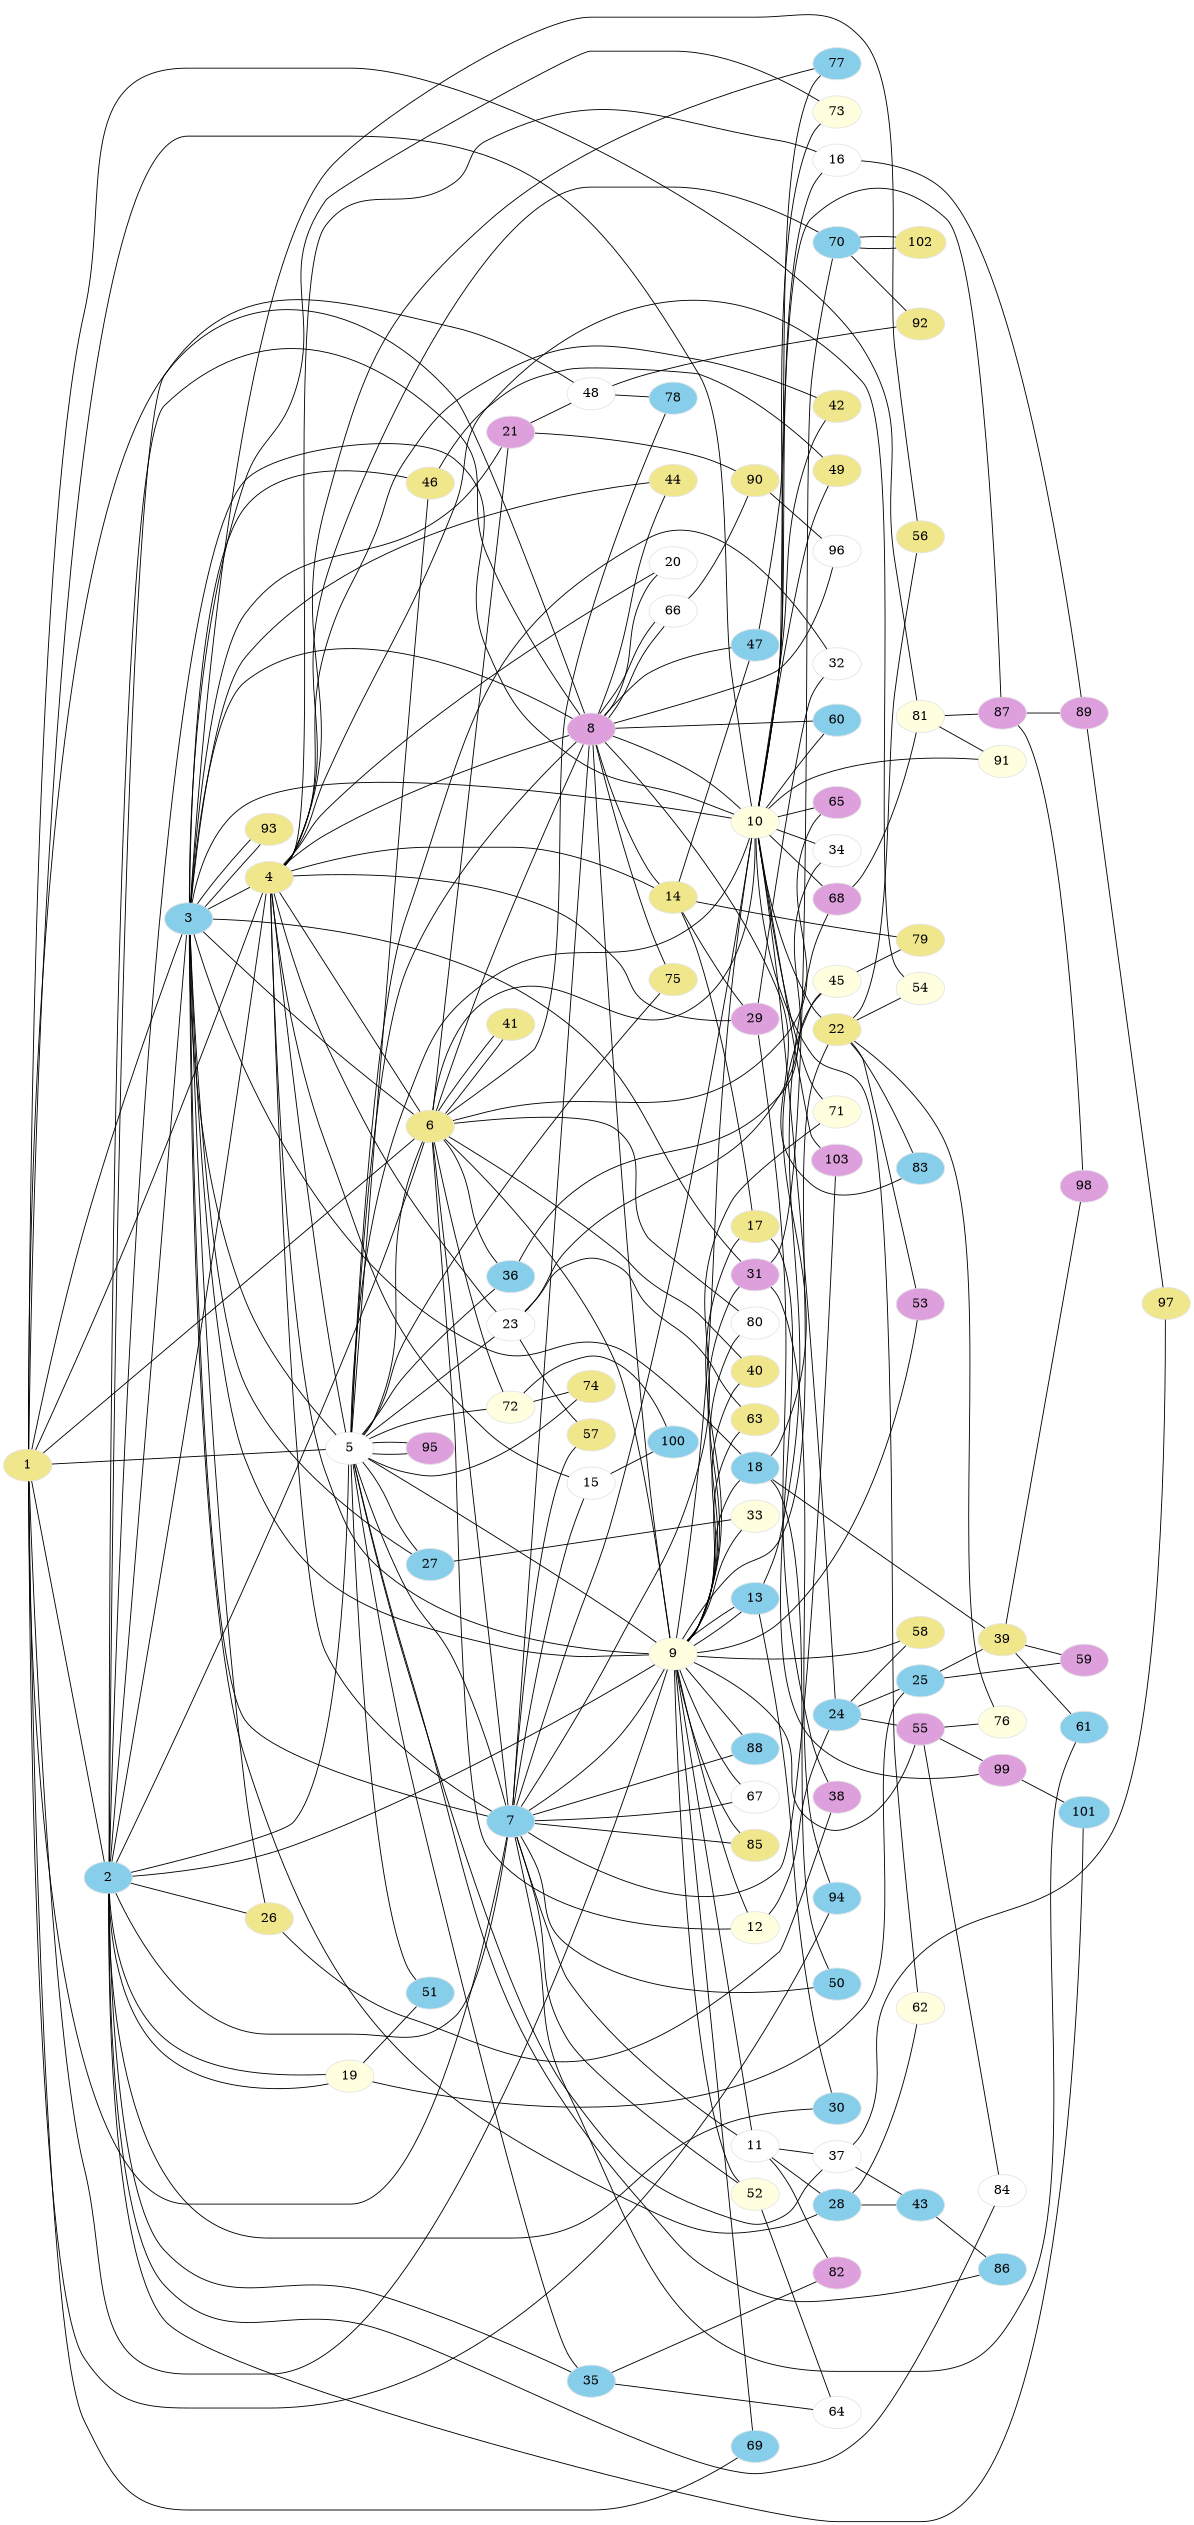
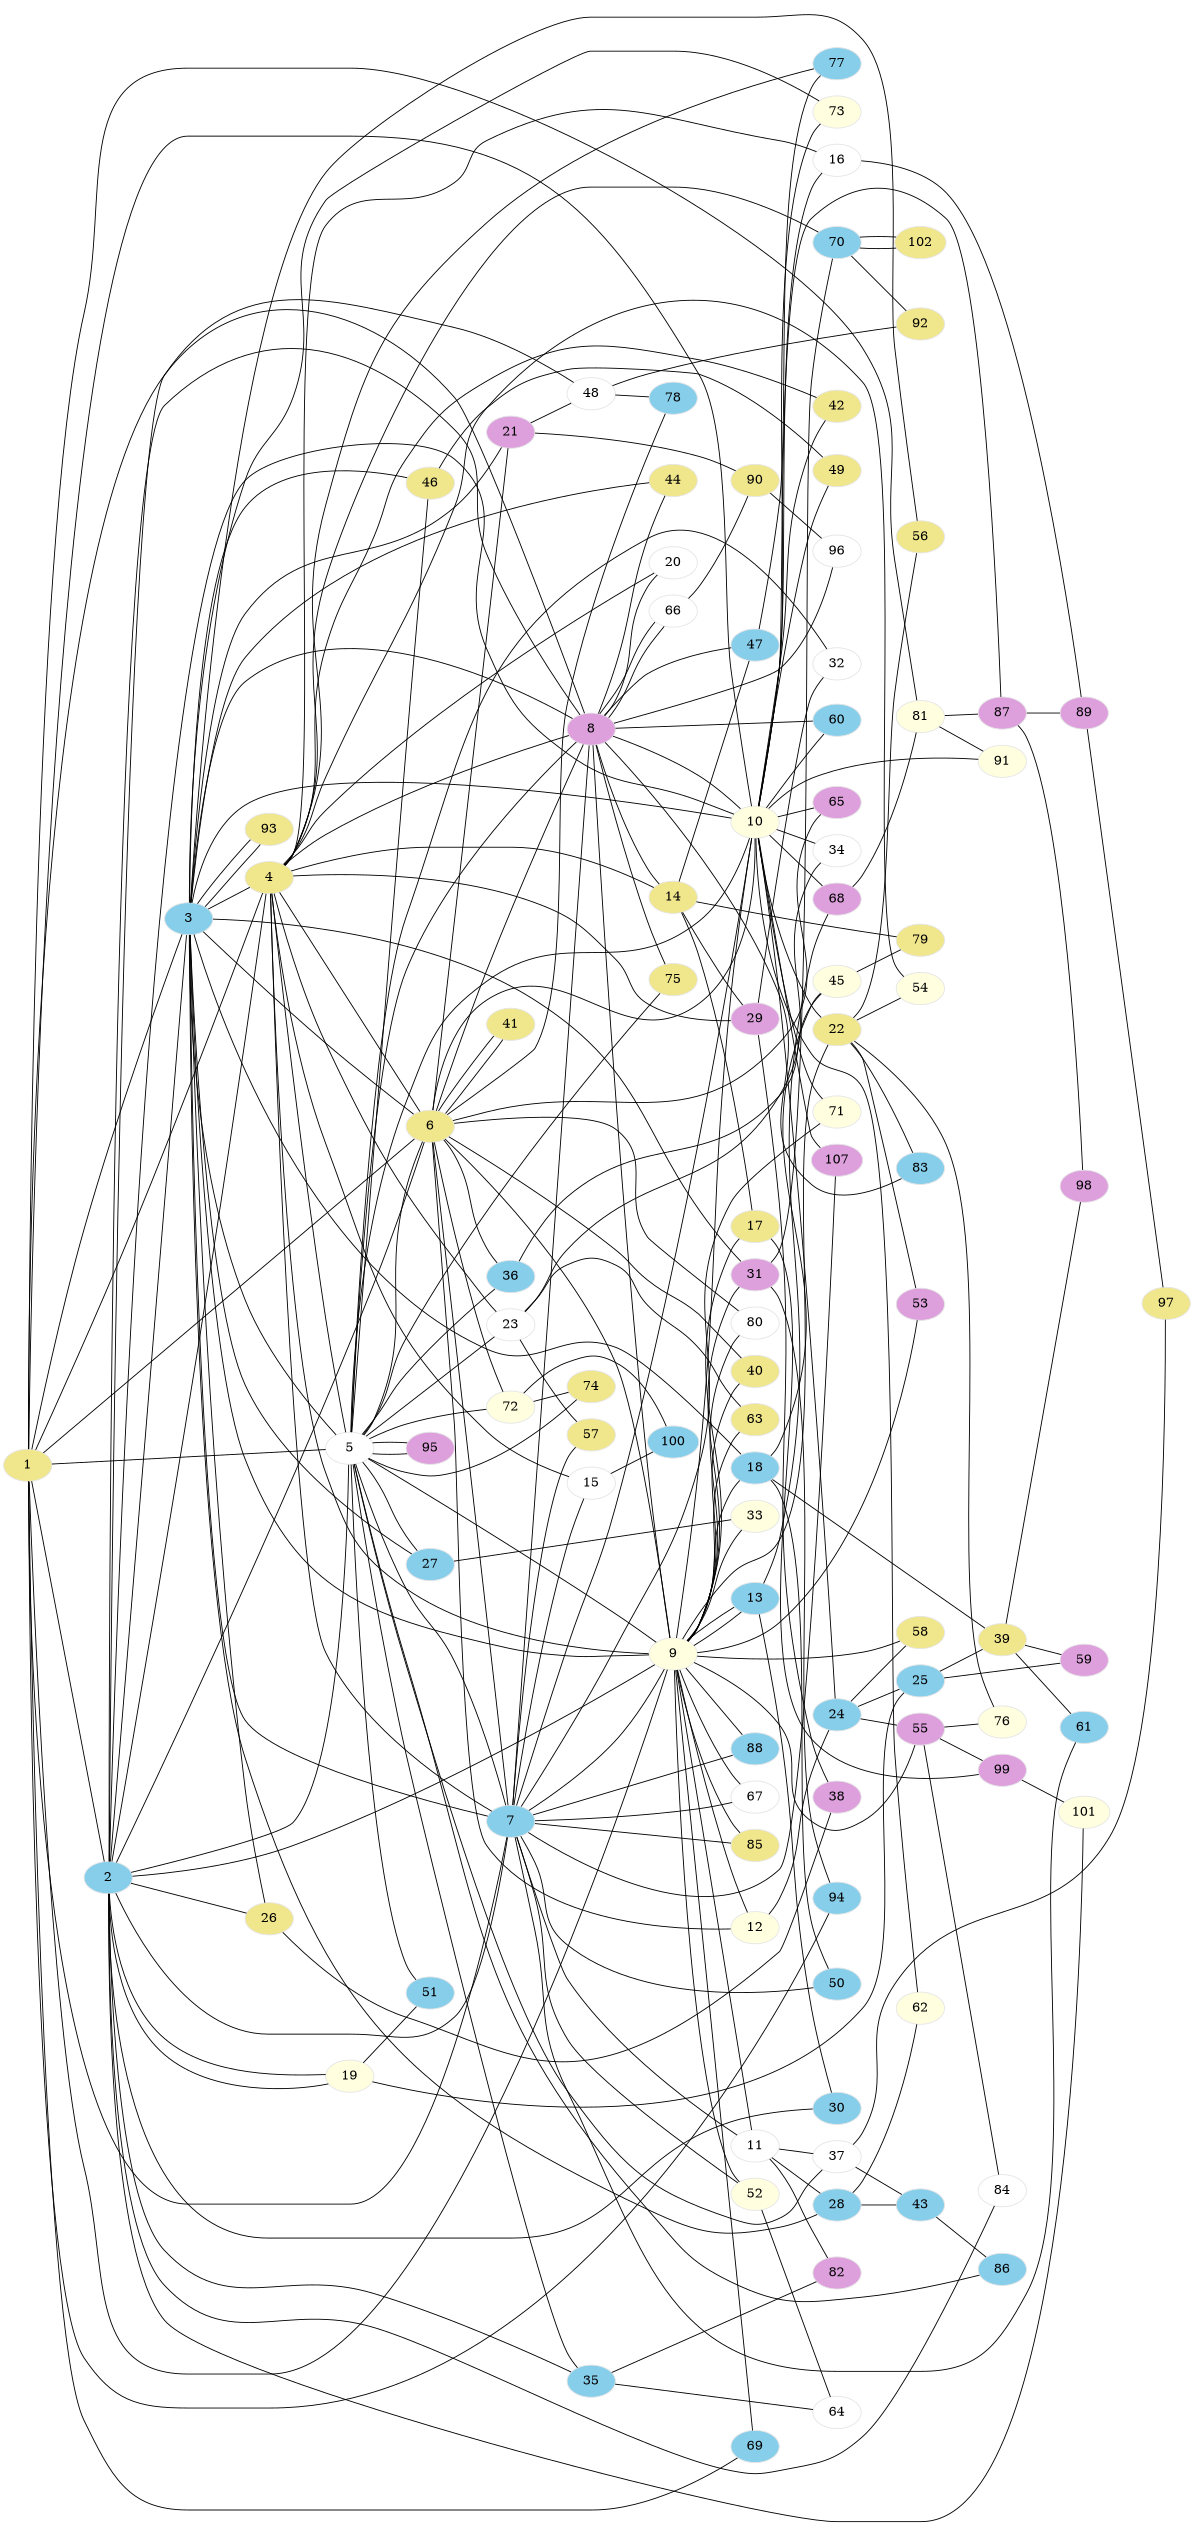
(837, 1160) -> (837, 1160)
(1084, 1812) -> (1084, 1812)
